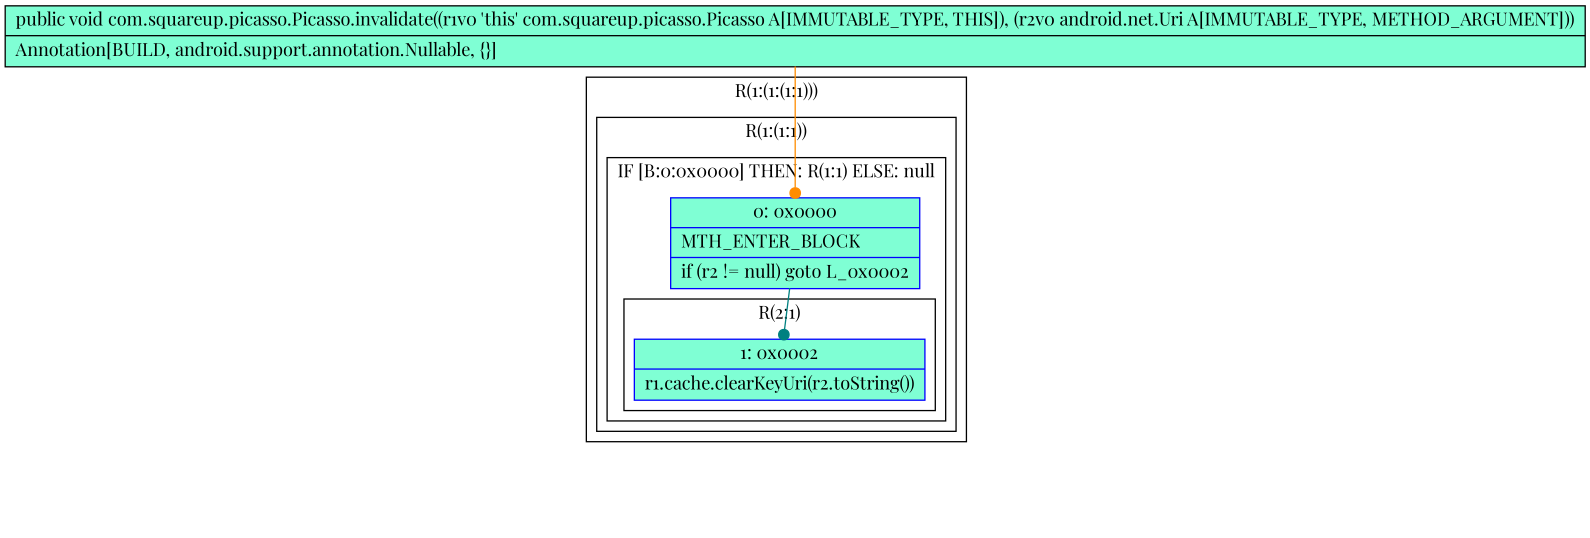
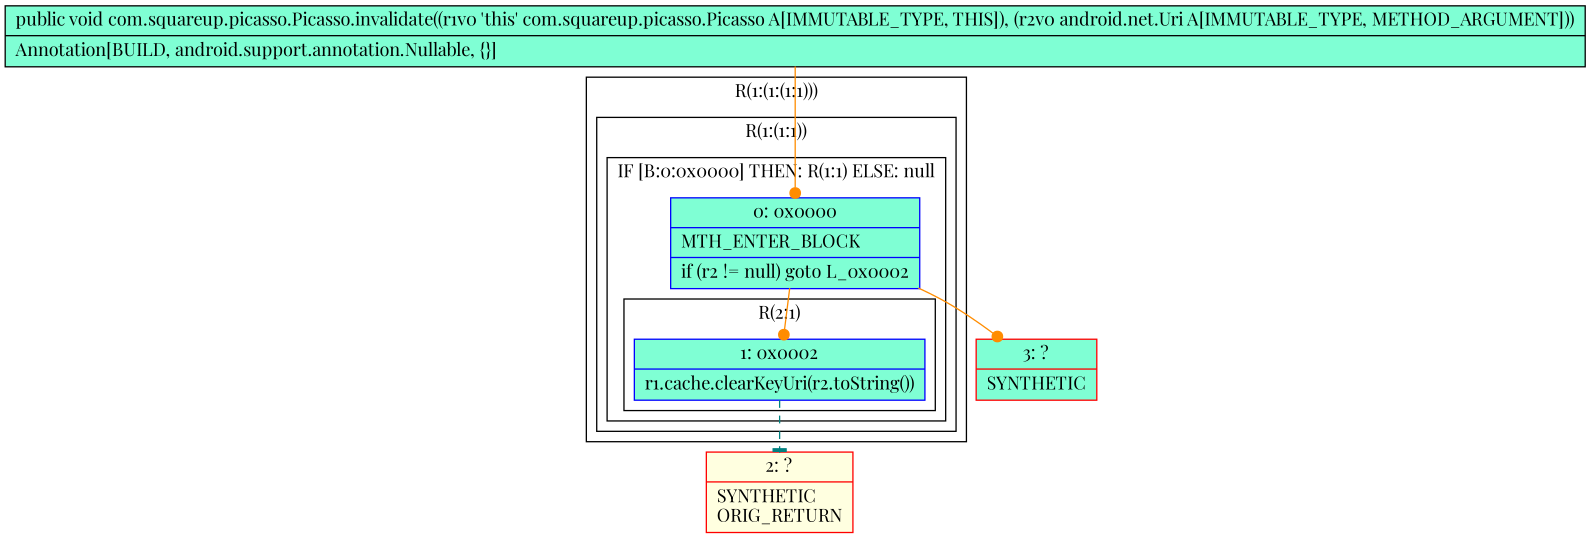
(787, 309) -> (787, 309)
none -> (1036, 370)
none -> (780, 492)
